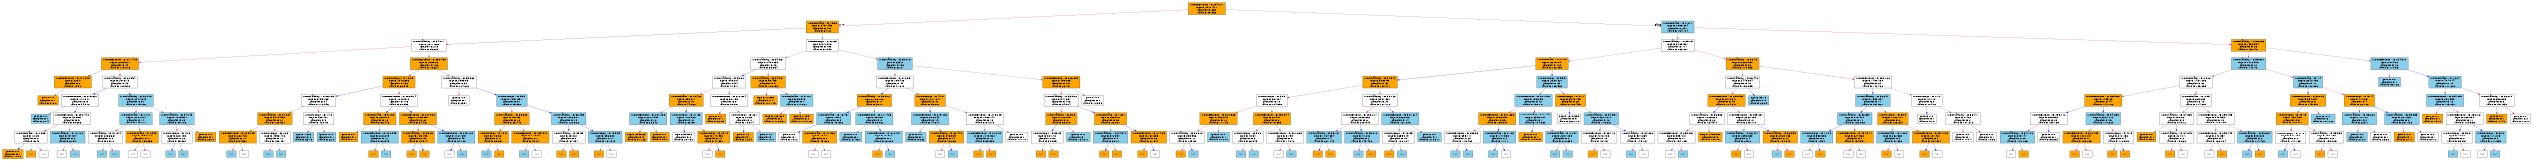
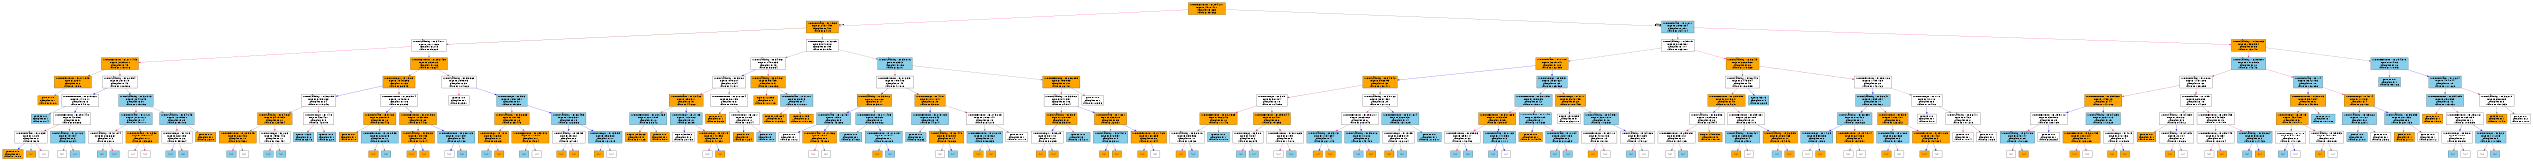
none -> (827, 127)
